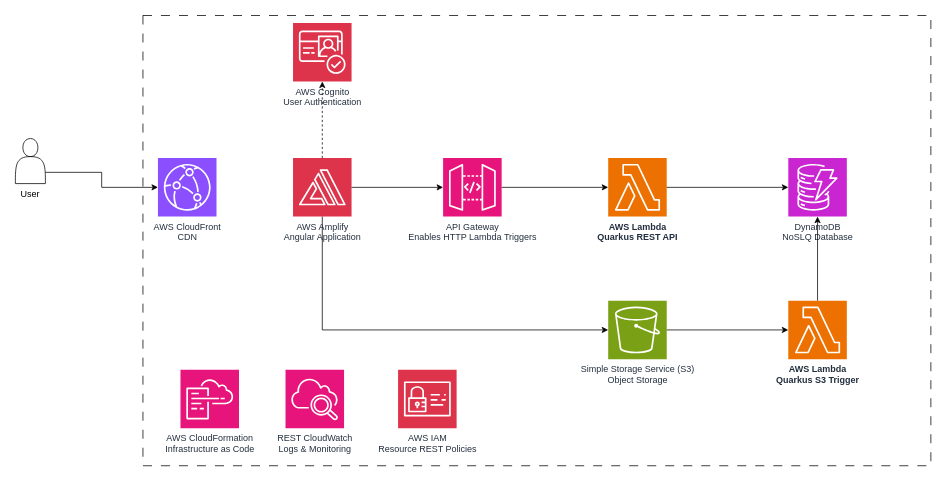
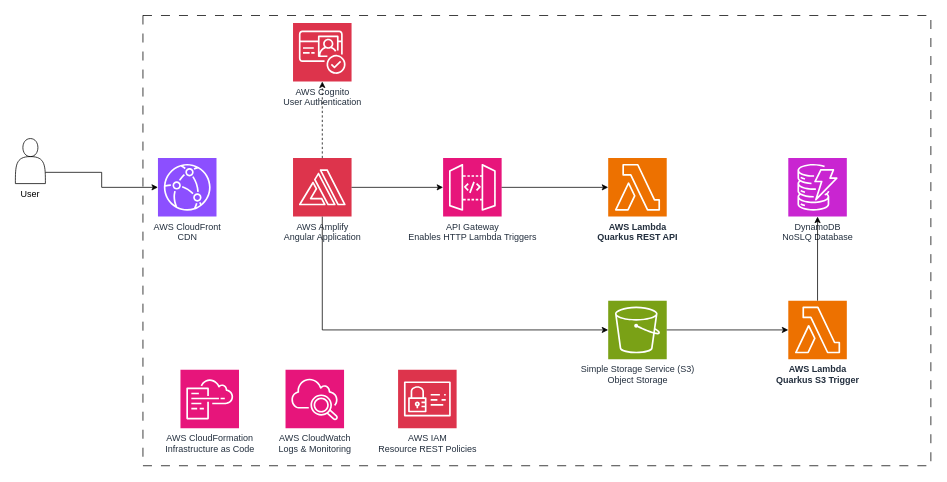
(725, 187) -> none
(315, 444) -> (315, 444)
